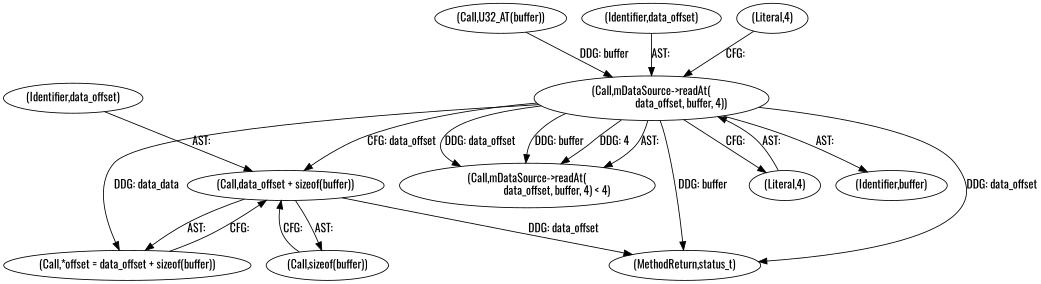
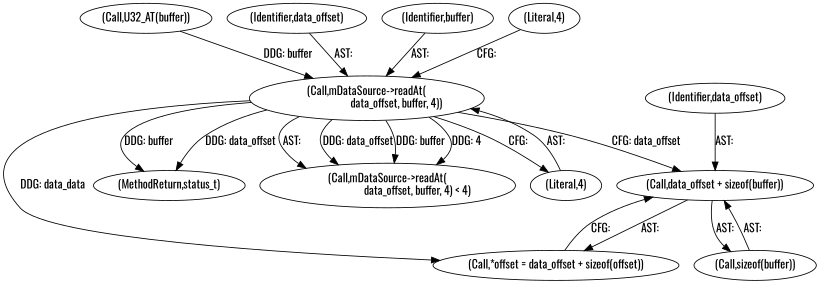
(793, 138) -> (409, 51)
(483, 226) -> none
(294, 229) -> (754, 229)
(127, 265) -> (556, 265)
